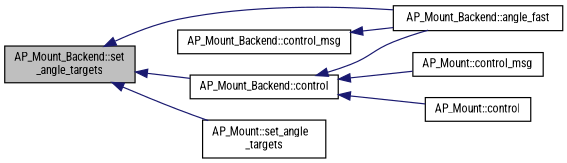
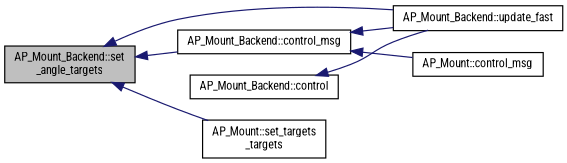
(478, 18) -> (478, 18)
(382, 75) -> (388, 55)
(169, 76) -> (163, 54)
(478, 109) -> none
(264, 139) -> (264, 139)
